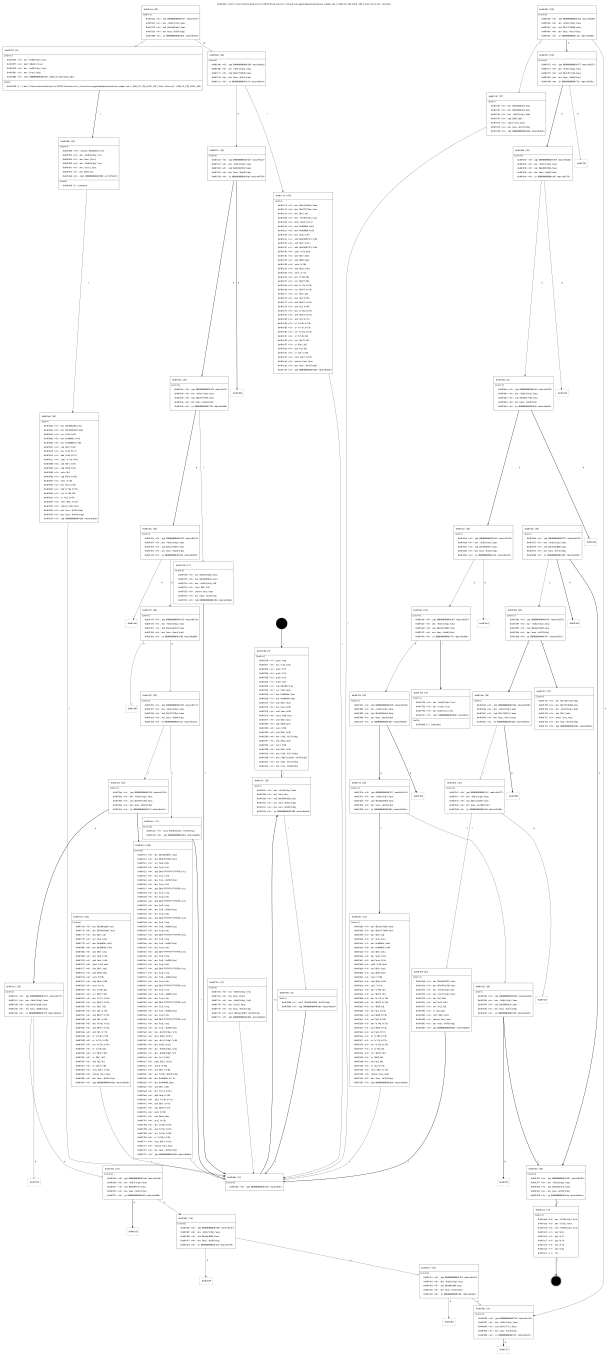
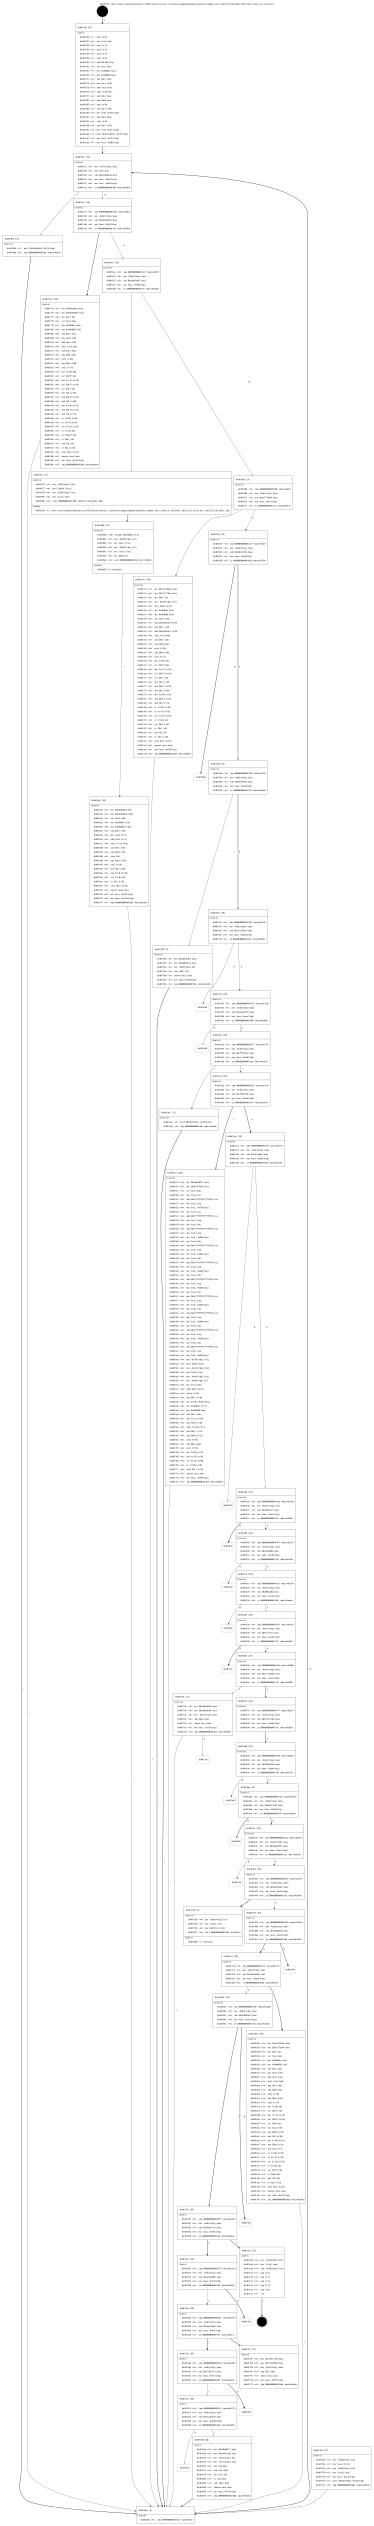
(575, 122) -> (203, 1745)
none -> (102, 216)
(604, 699) -> (266, 1648)
(598, 860) -> (207, 2247)
